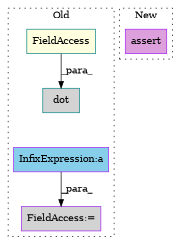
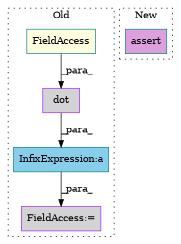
(146, 41) -> (146, 41)
(61, 101) -> (61, 101)
none -> (61, 127)
(61, 160) -> (61, 160)
